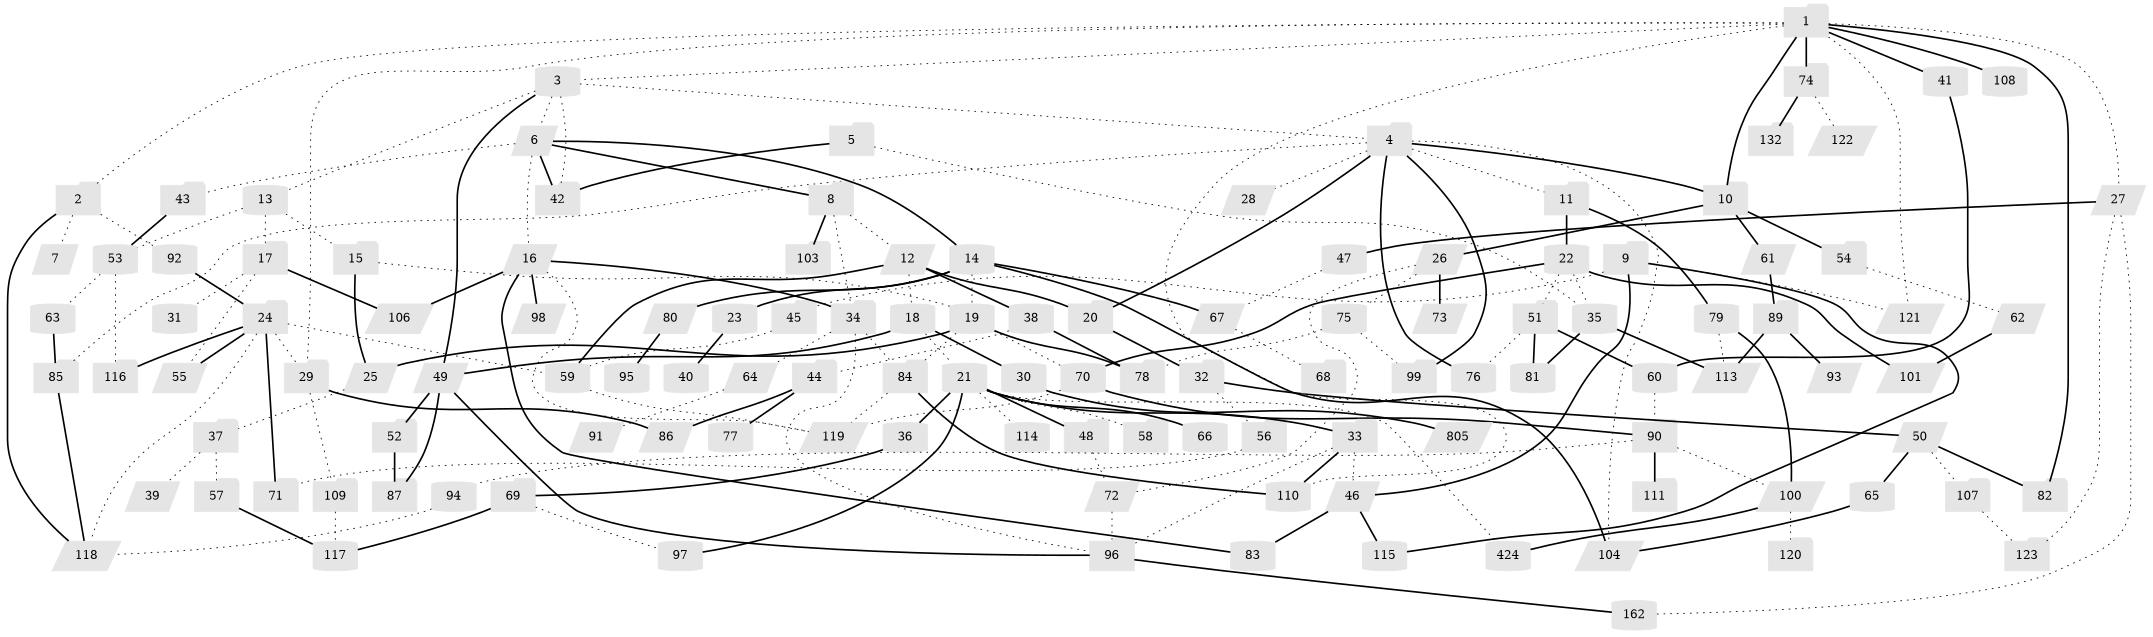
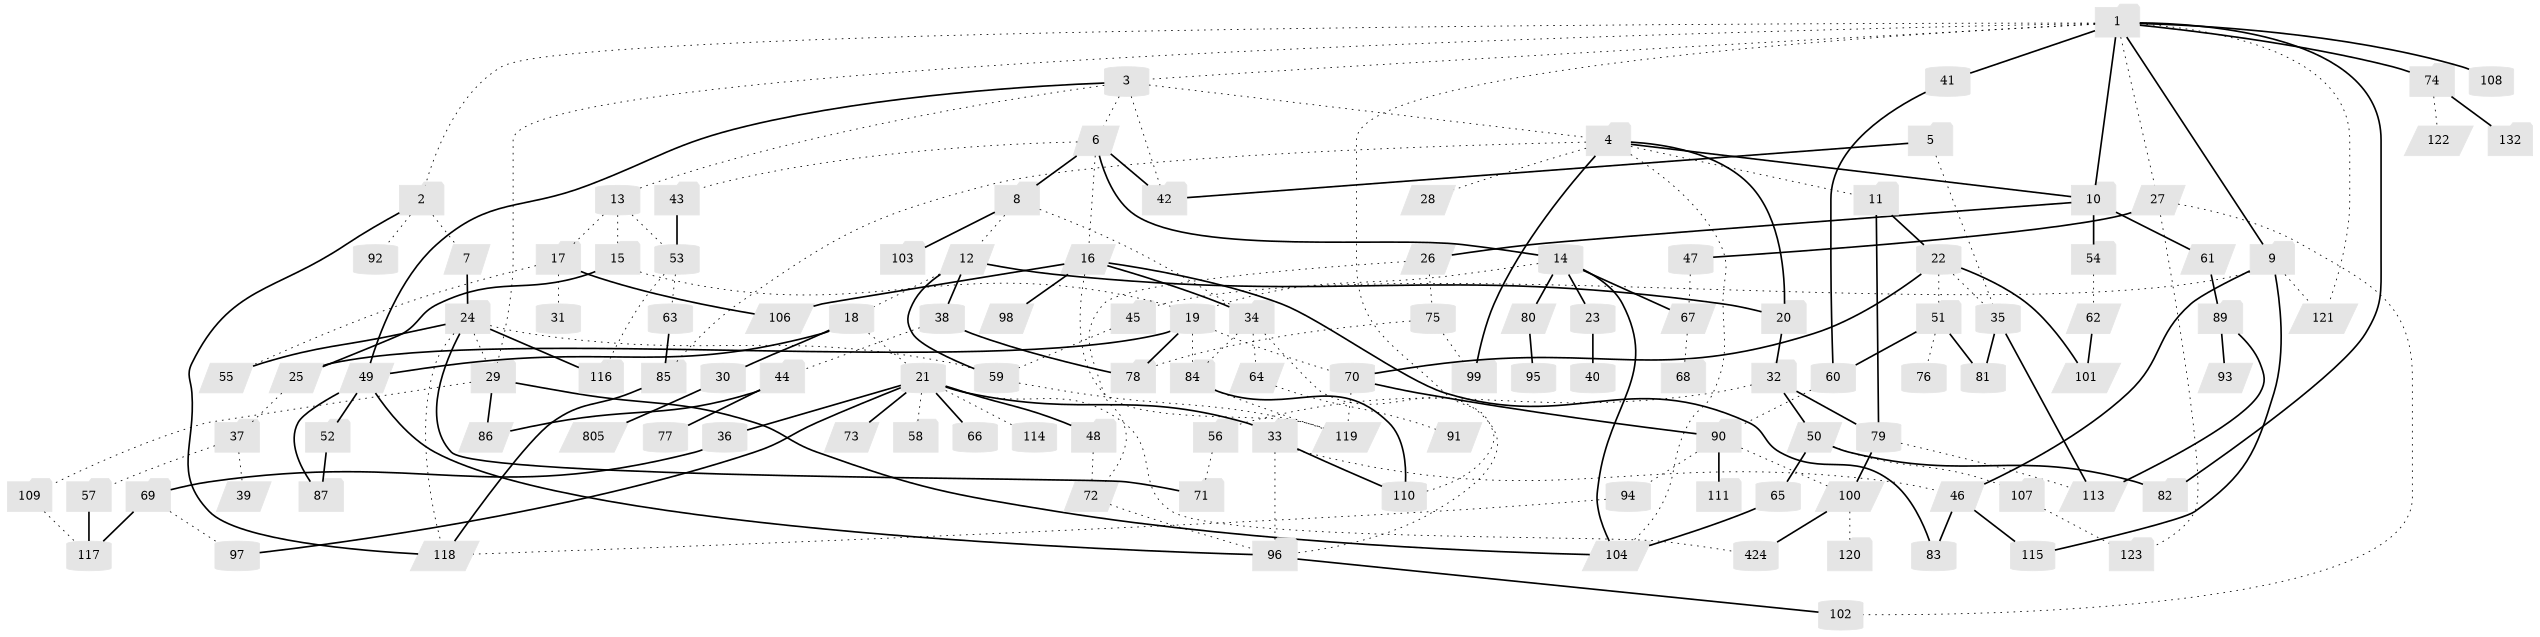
none -> (2195, 141)
(1386, 280) -> none
(214, 286) -> (467, 289)
(1440, 289) -> (888, 407)
none -> (1826, 408)
none -> (1045, 510)
(1634, 615) -> (1841, 615)
